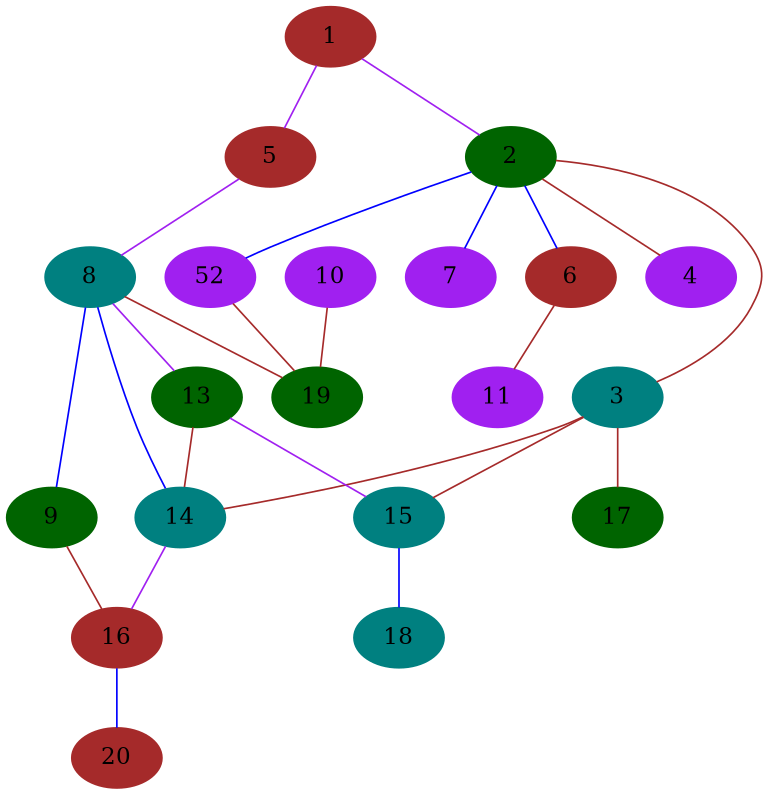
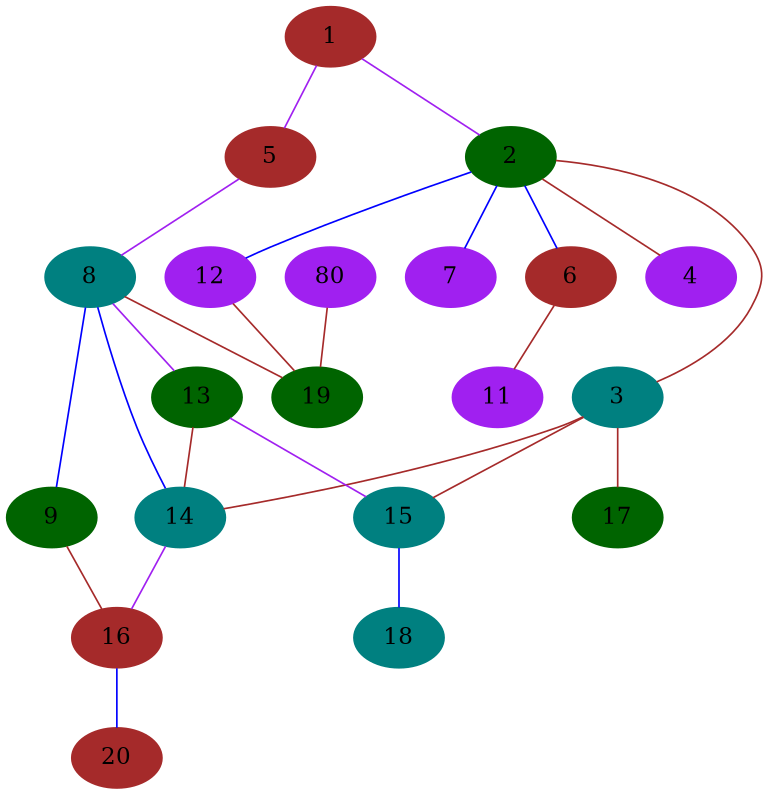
(210, 277) -> (210, 277)
(331, 277) -> (331, 277)
